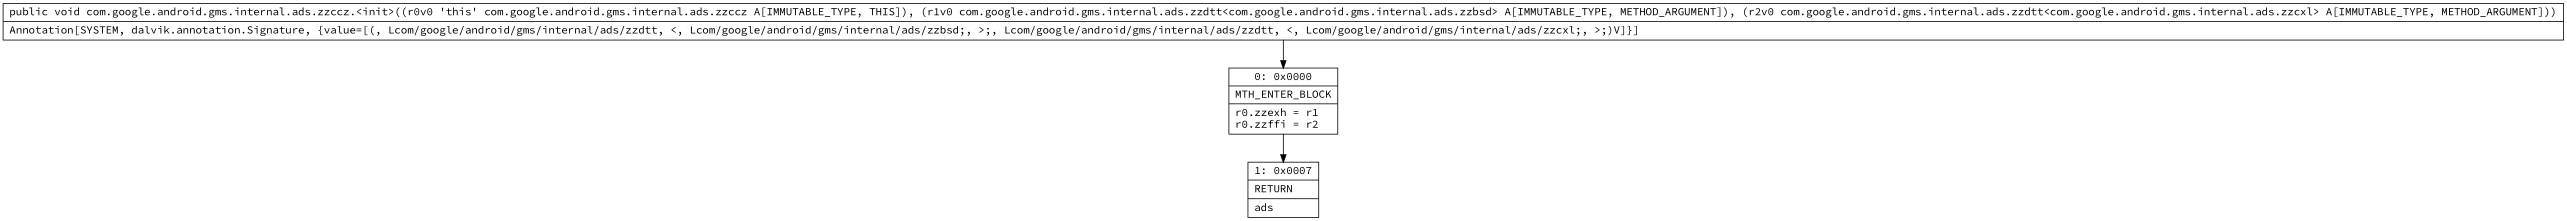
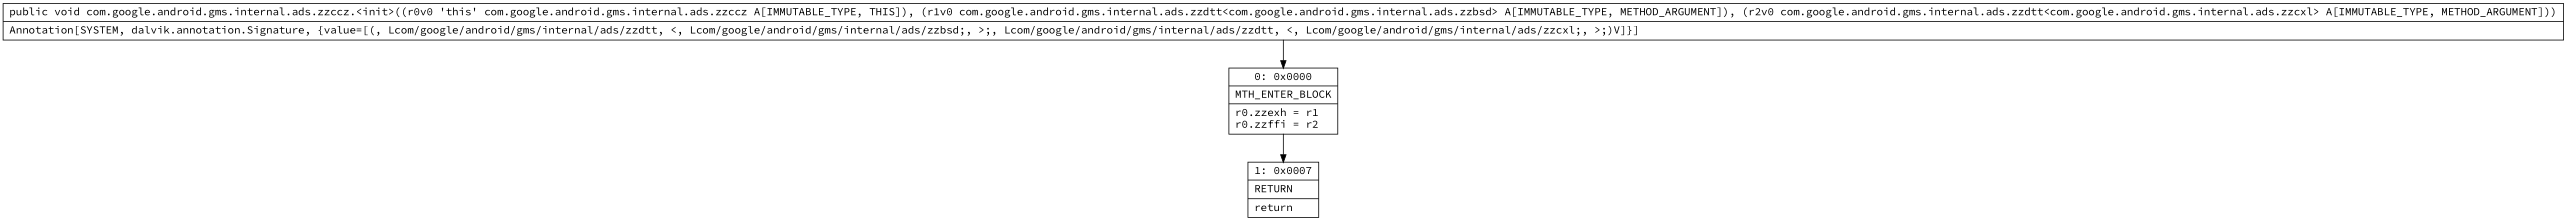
(1264, 208) -> (1274, 208)
